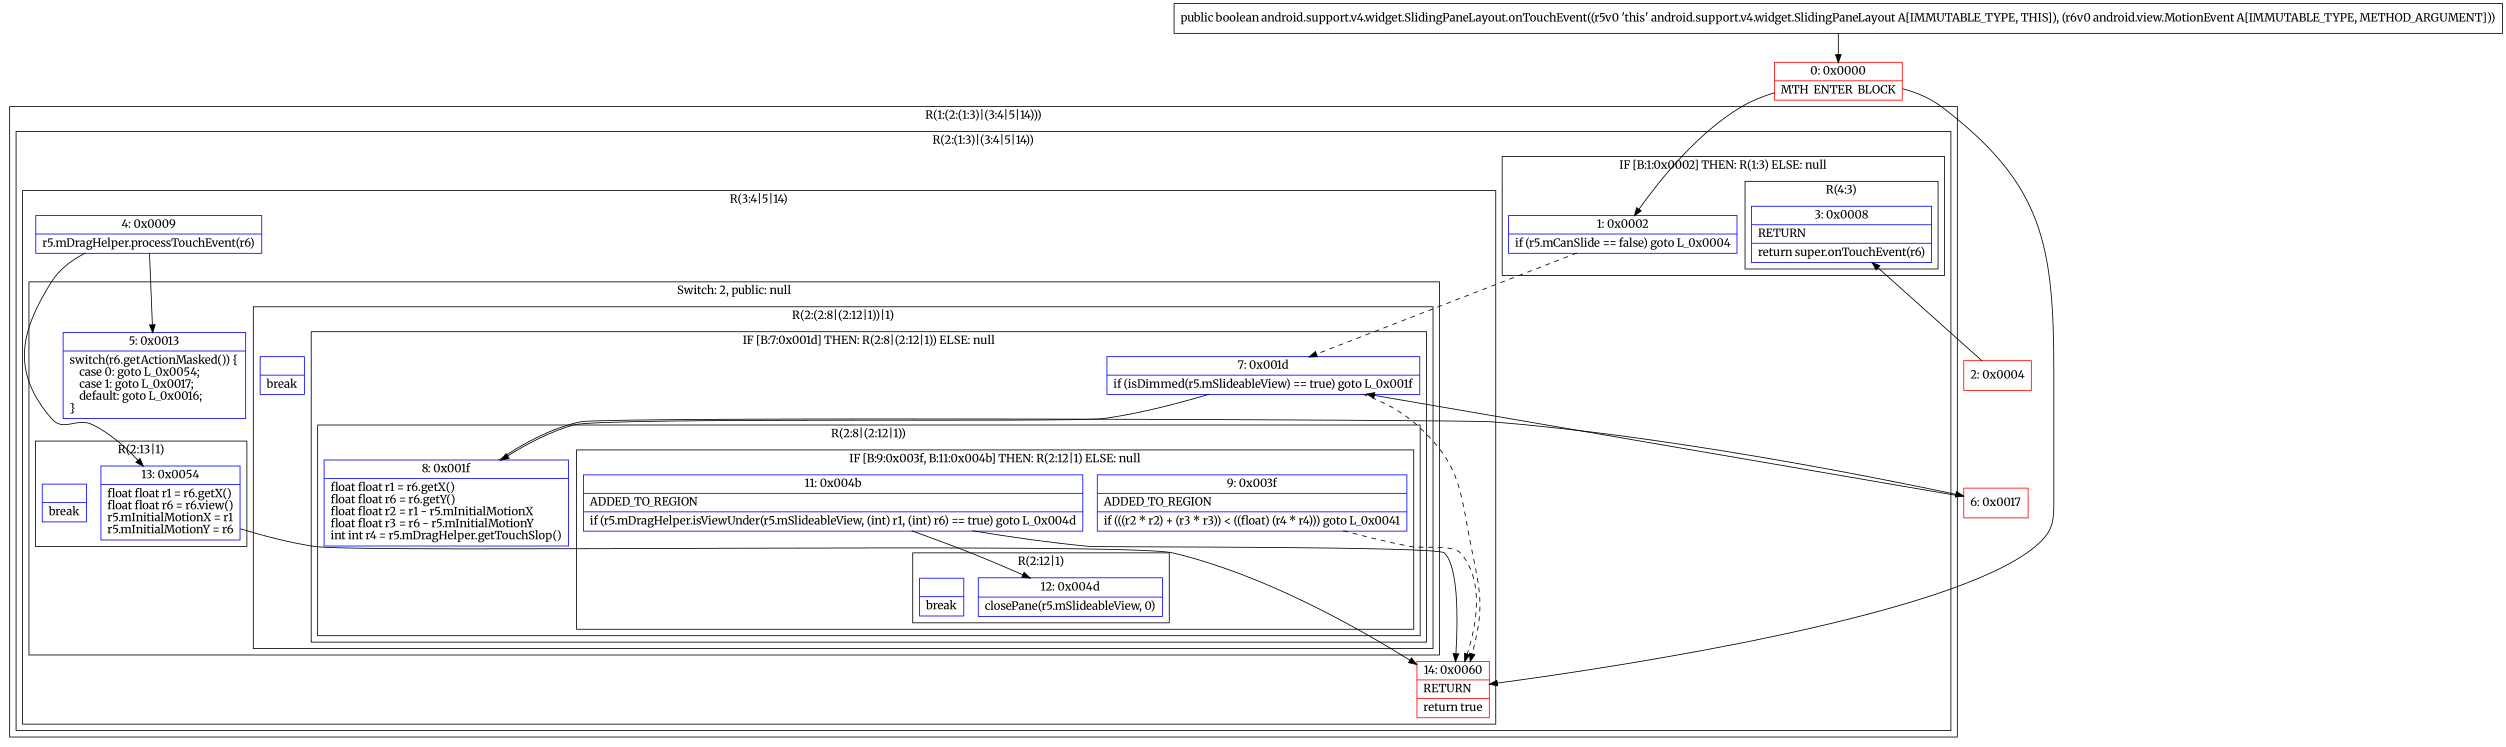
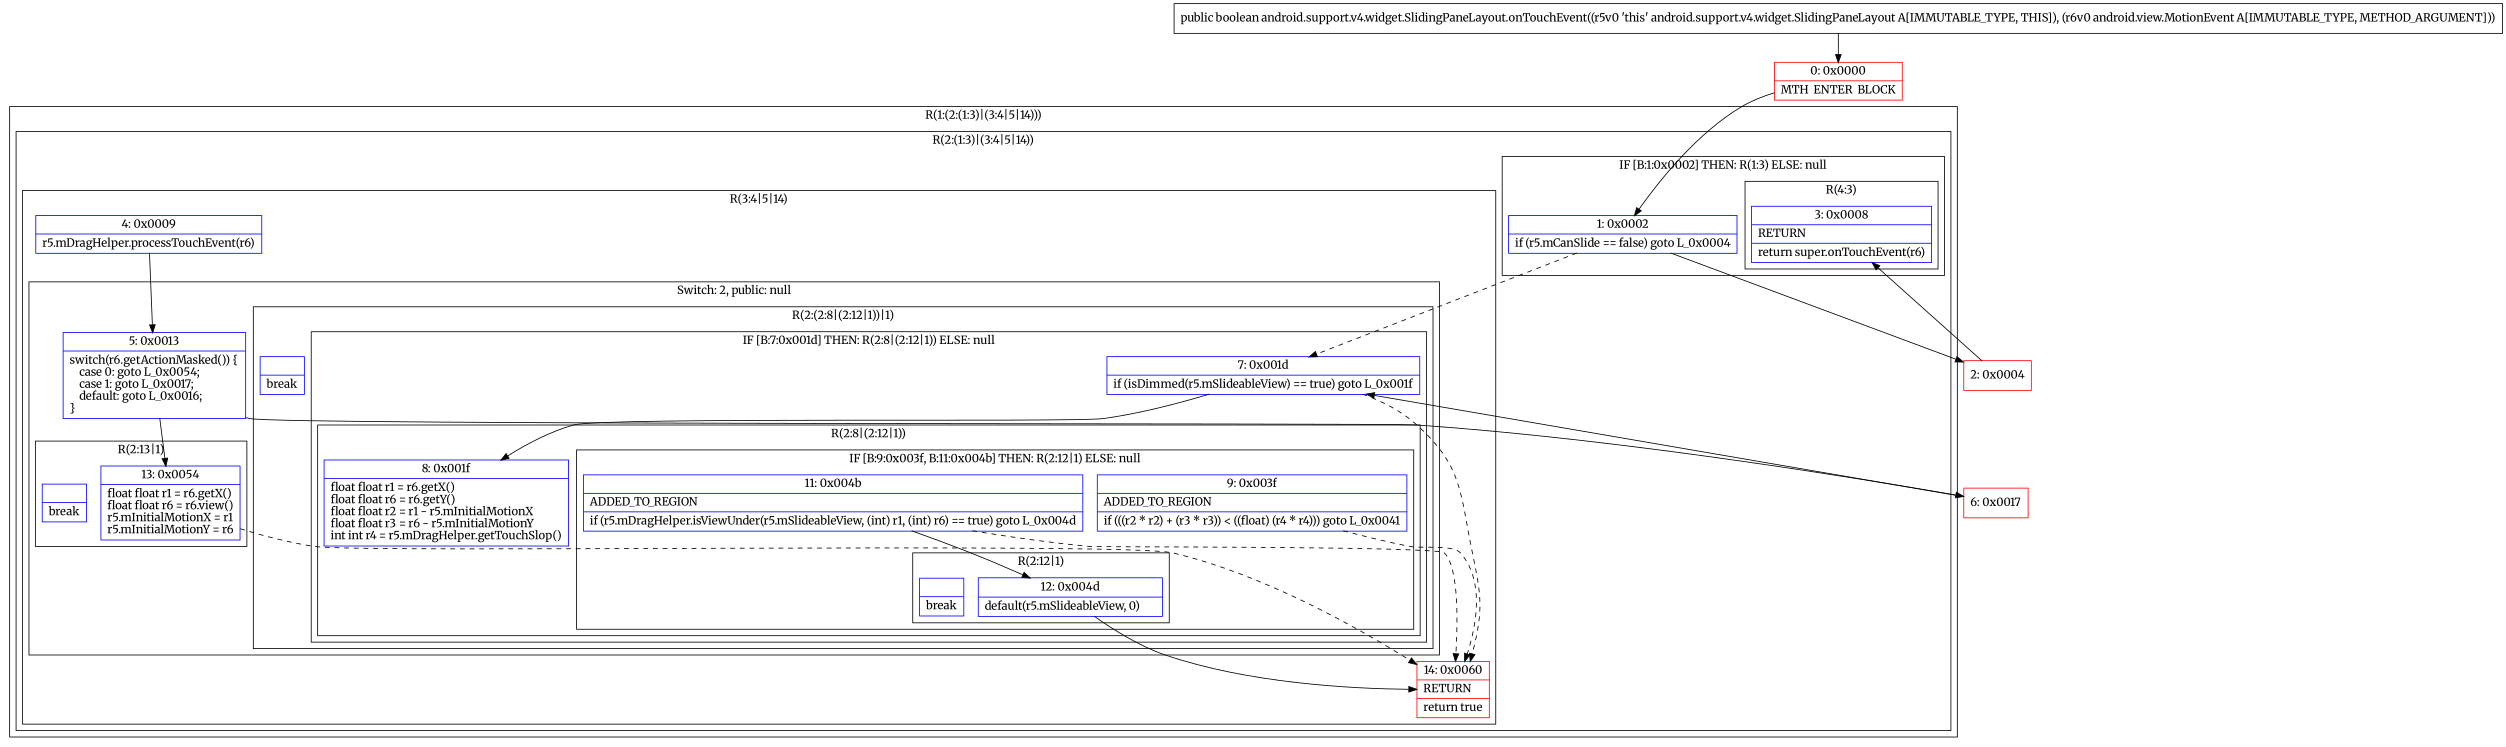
none -> (1813, 306)
(34, 392) -> (162, 436)
(1225, 420) -> (1446, 427)
(1259, 547) -> (1259, 547)
(836, 548) -> (836, 548)
(2022, 555) -> (1246, 675)
(1070, 606) -> (1062, 606)
